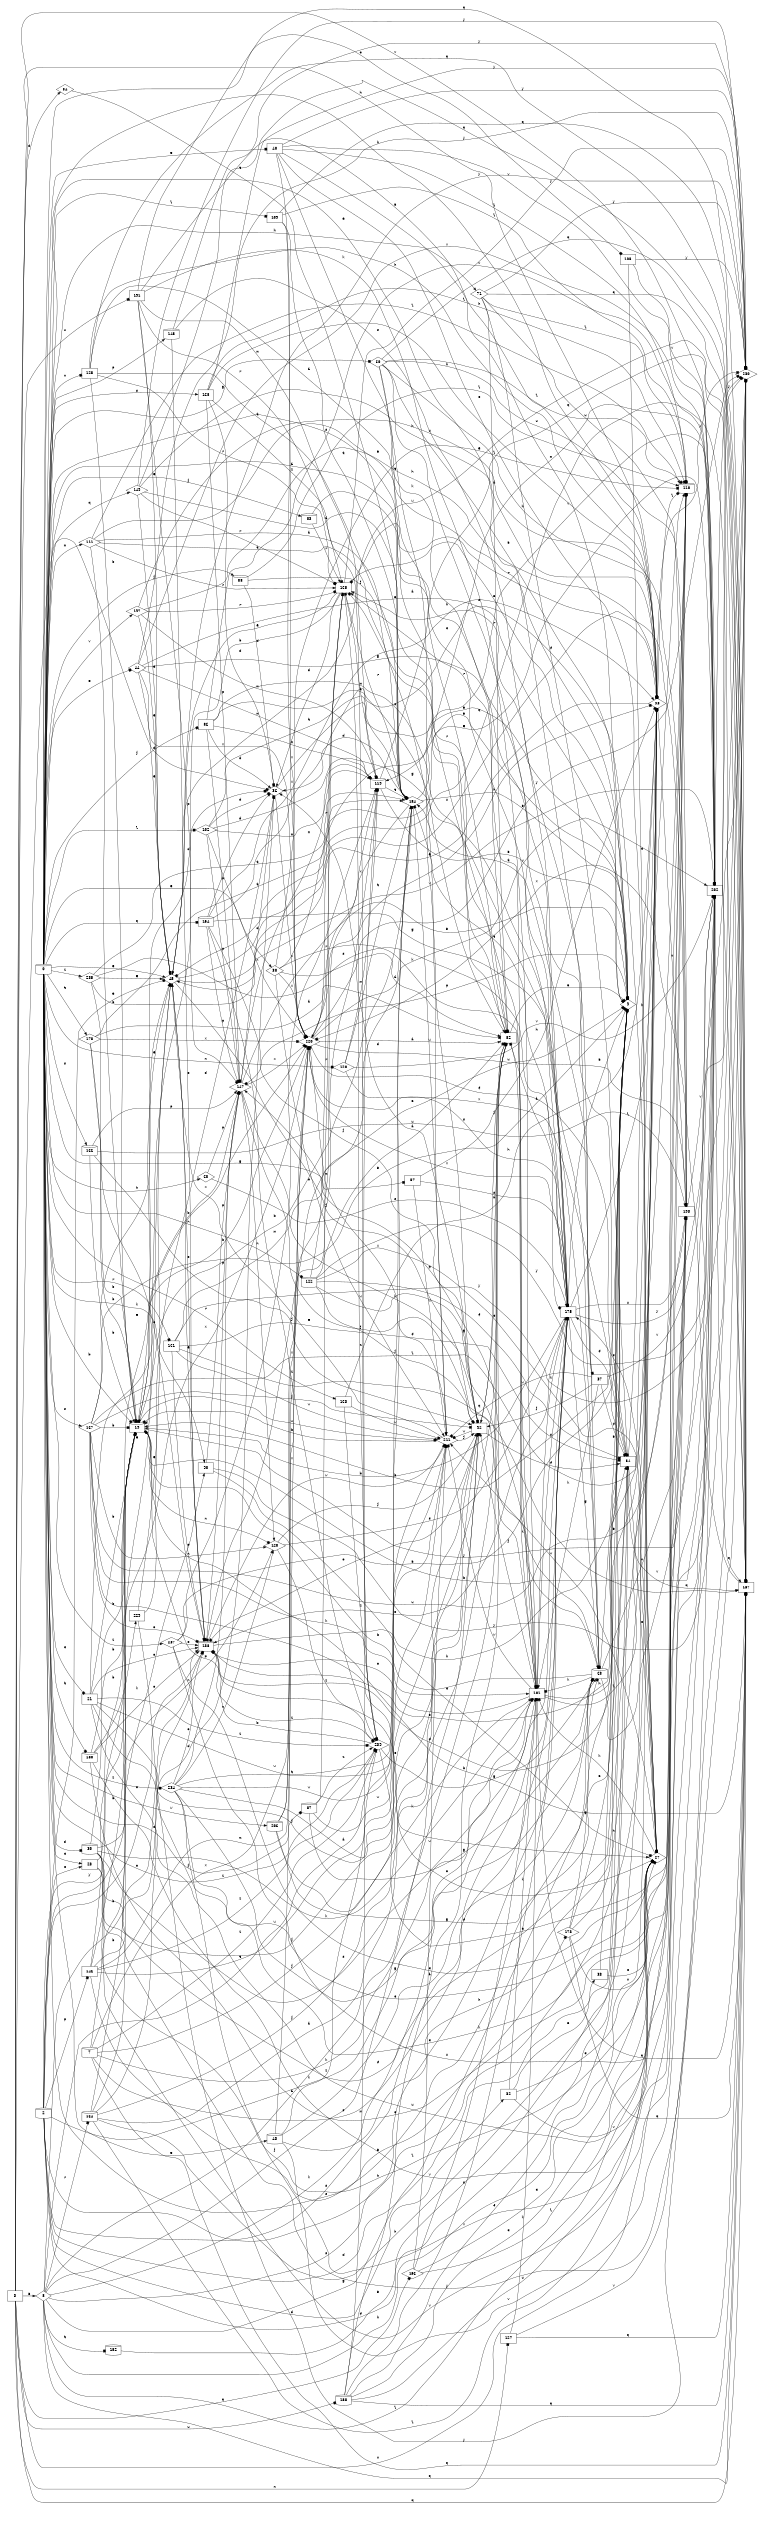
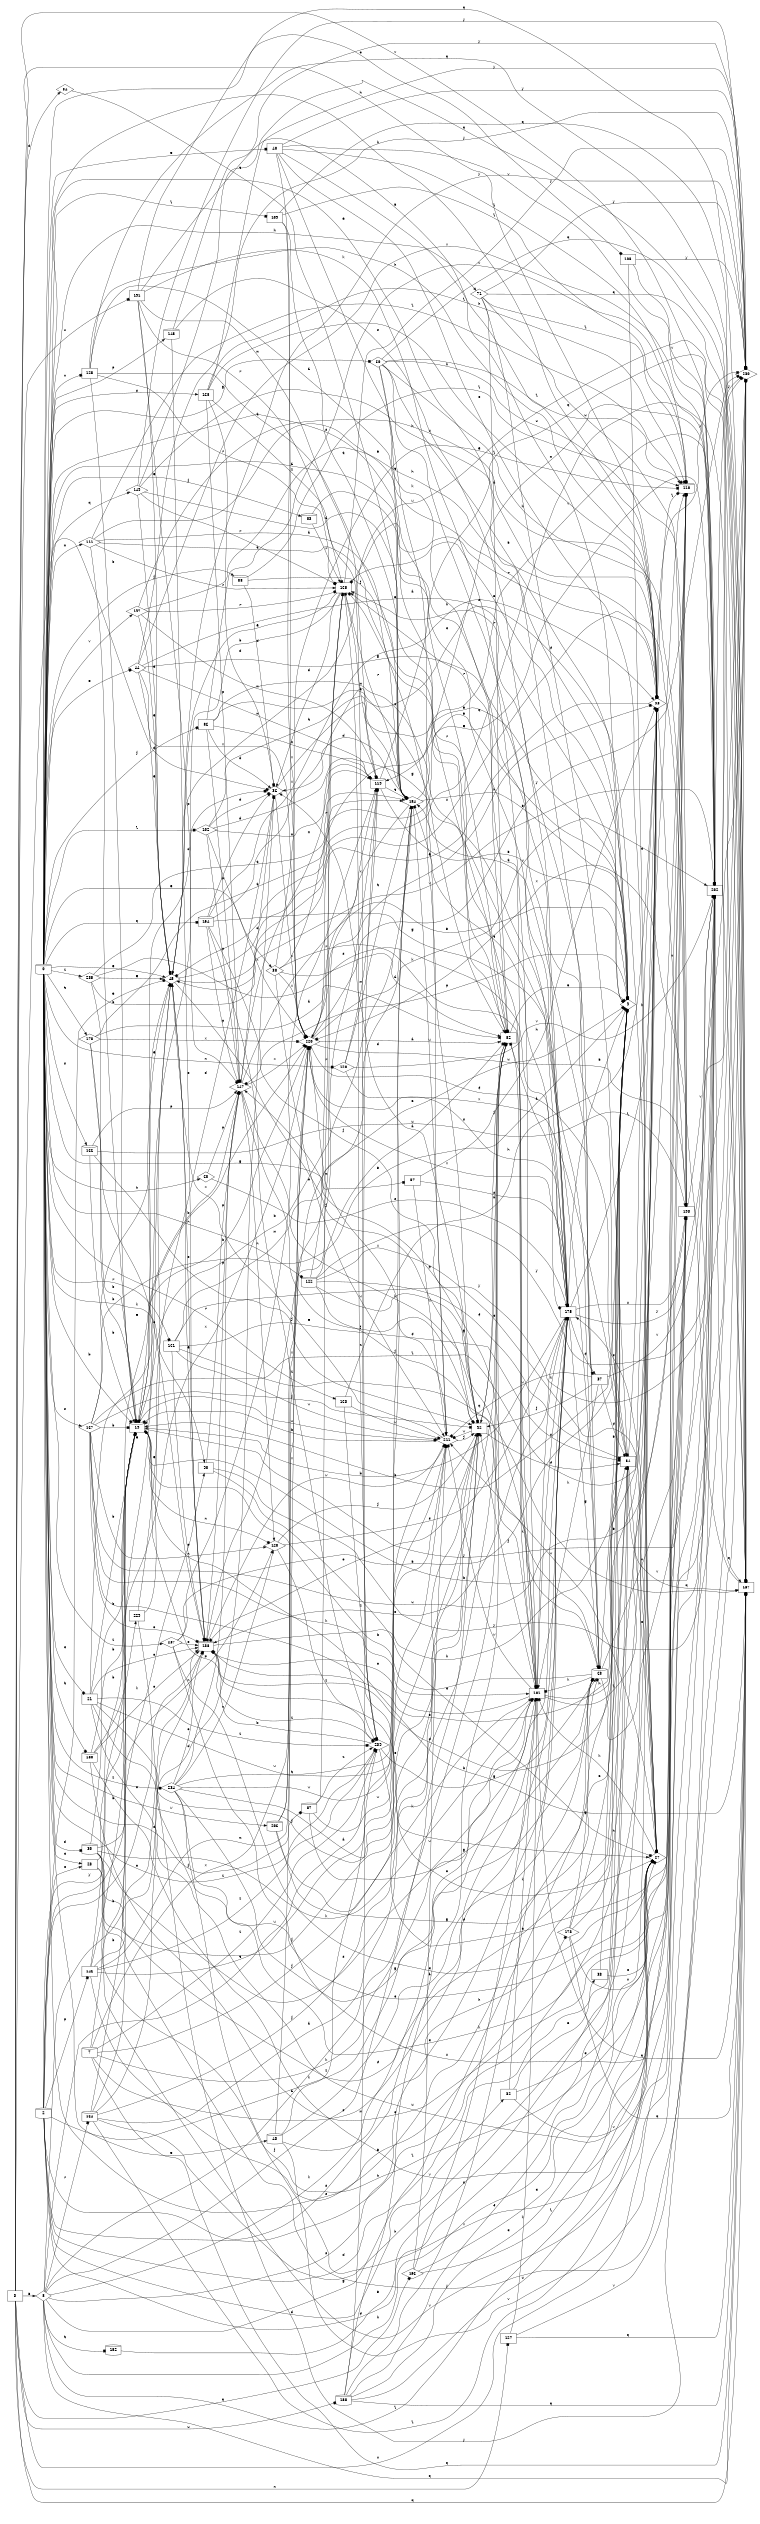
(608, 1373) -> (579, 1346)
